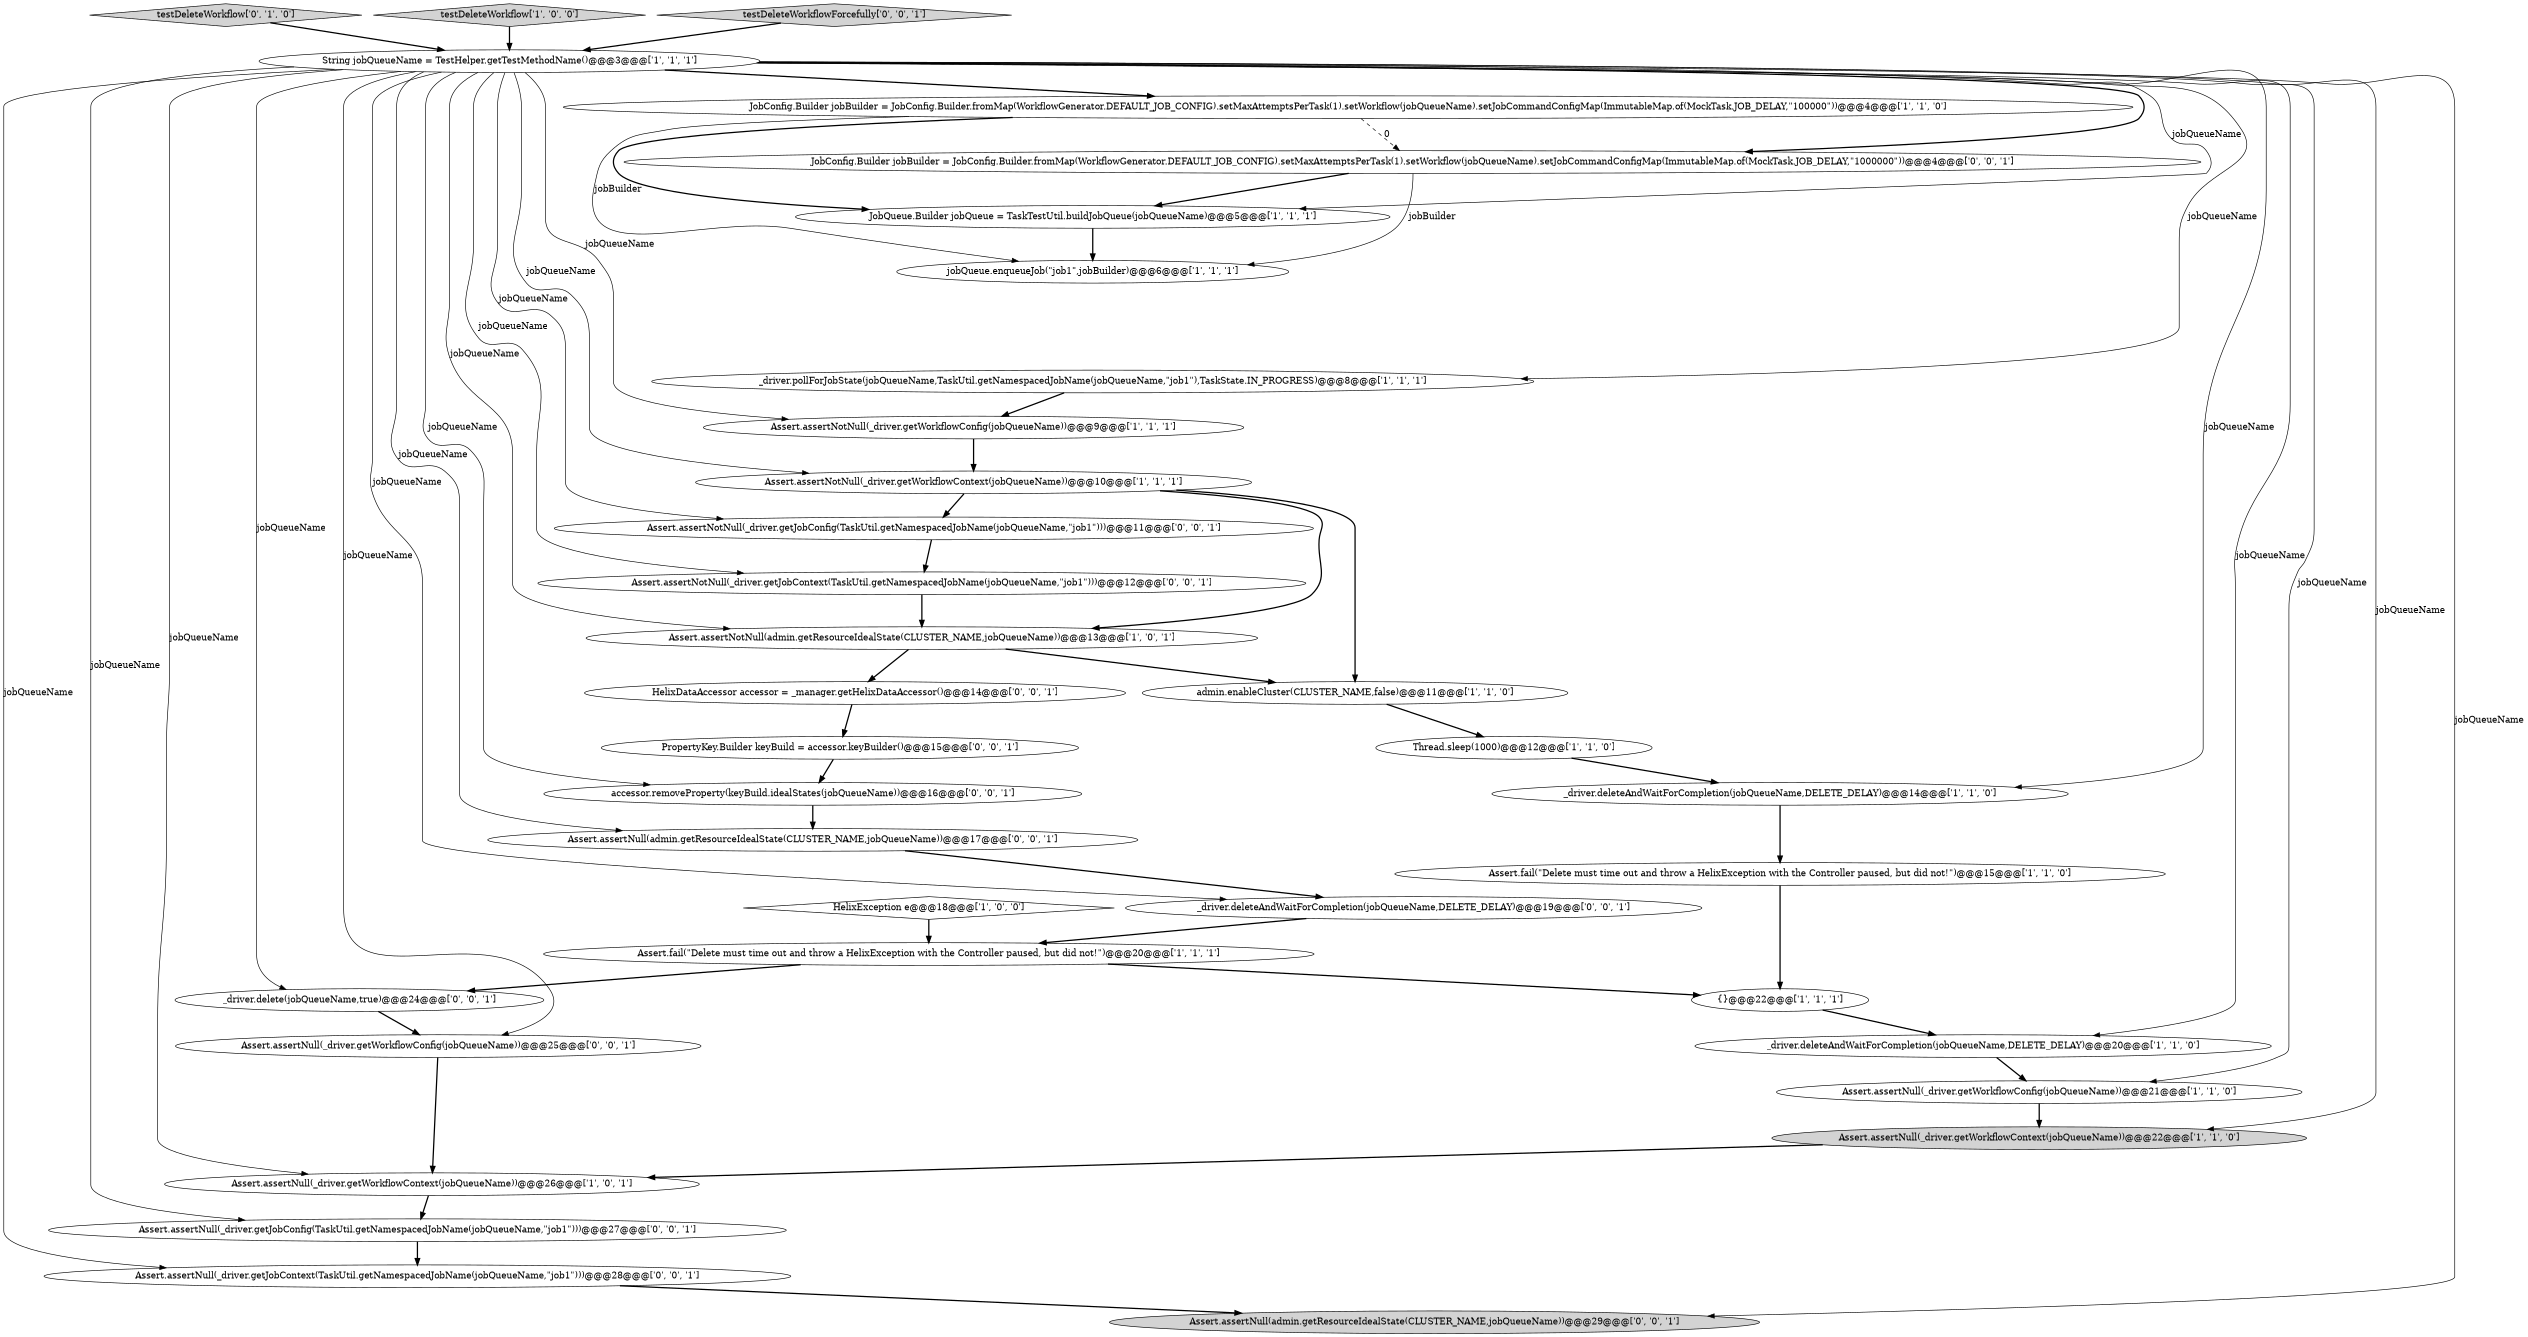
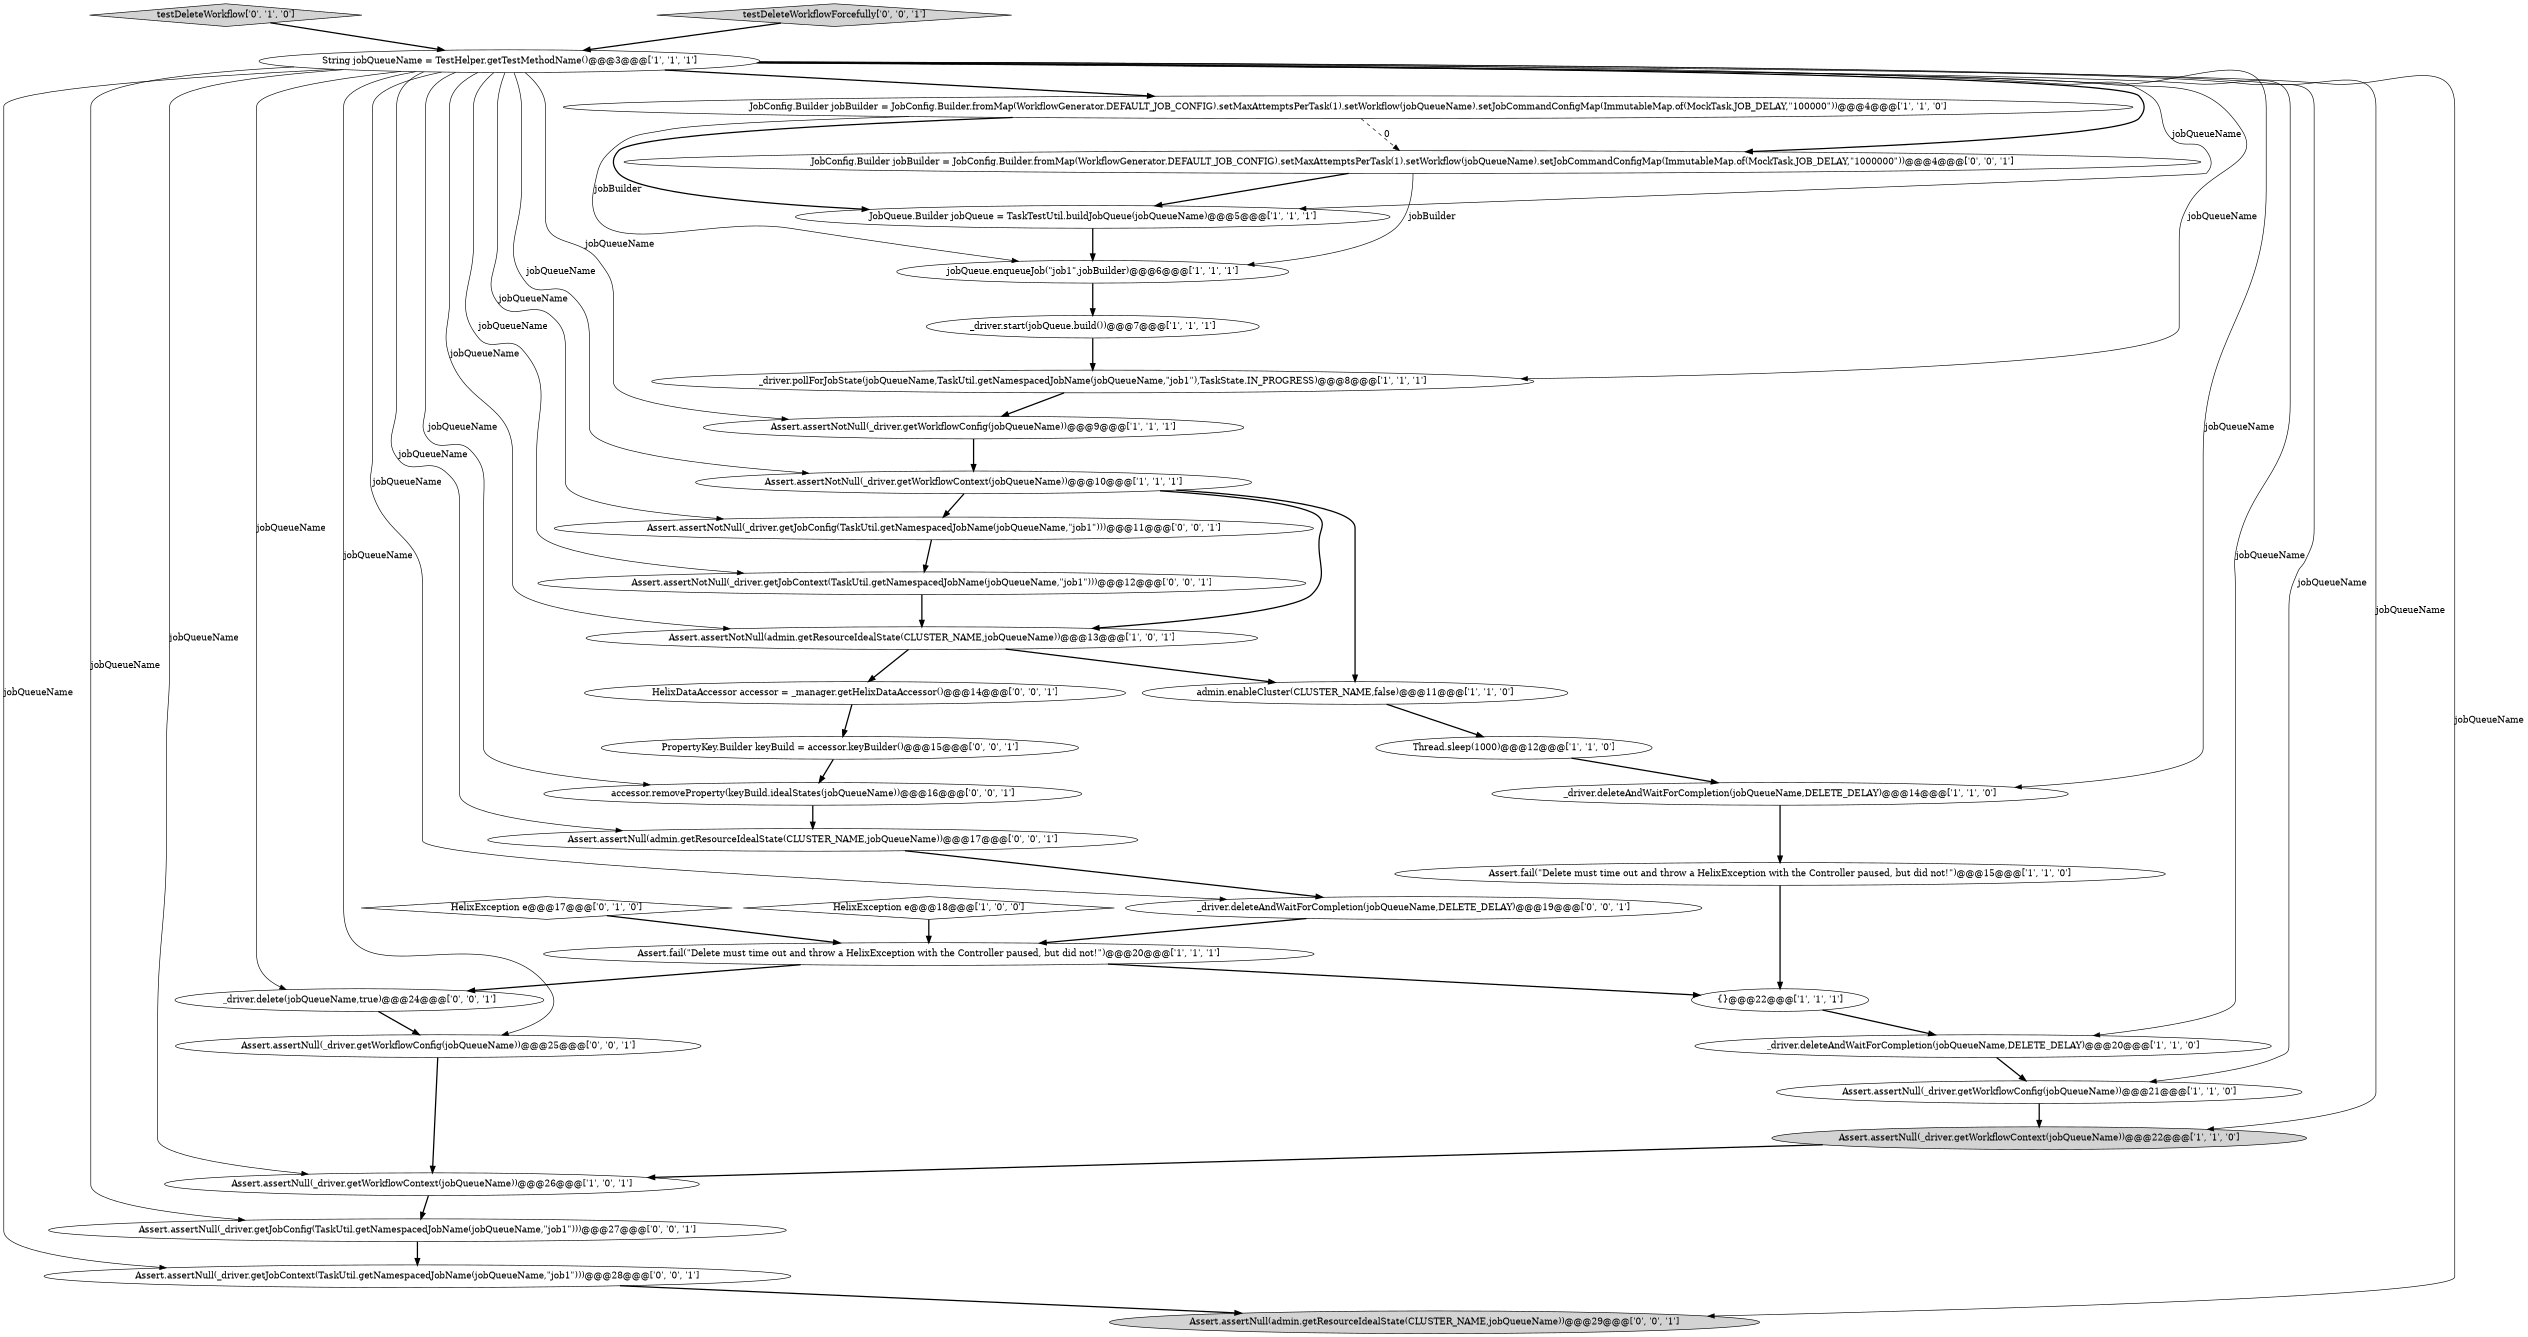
(509, 15) -> none
none -> (1093, 327)
none -> (547, 908)
